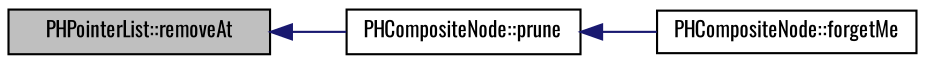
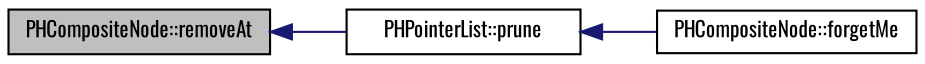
(139, 32) -> (139, 32)
(464, 32) -> (464, 32)
